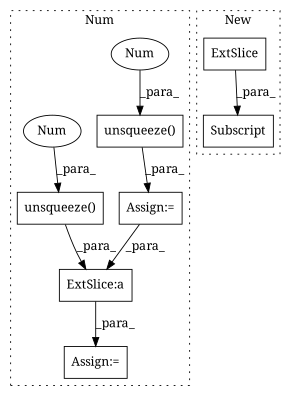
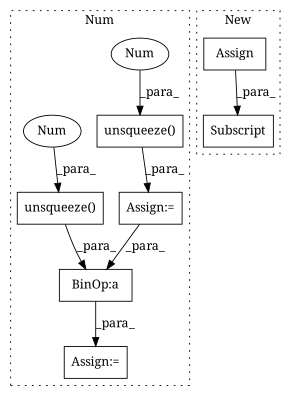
(235, 54) -> (235, 54)
(96, 285) -> (96, 285)
